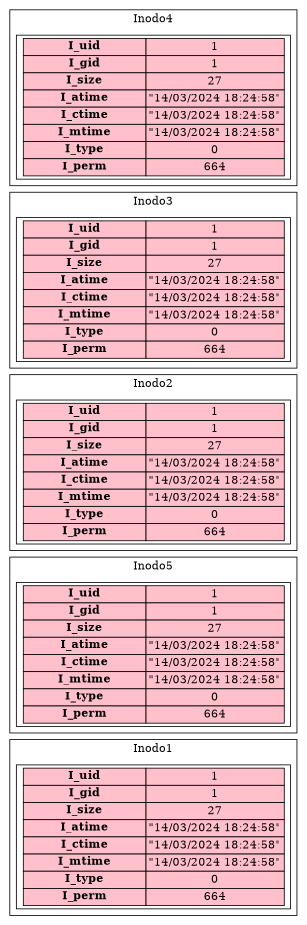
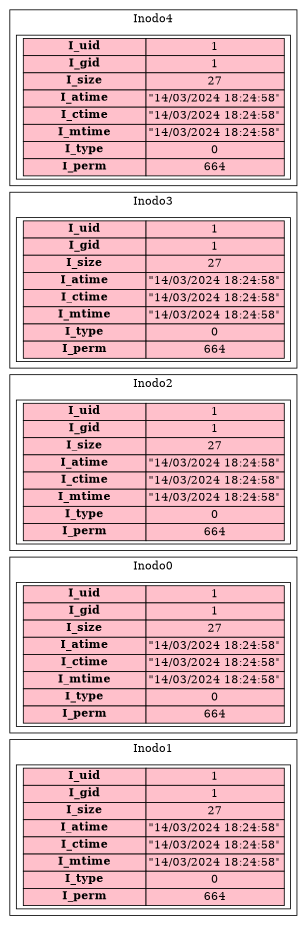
(153, 567) -> (153, 567)
